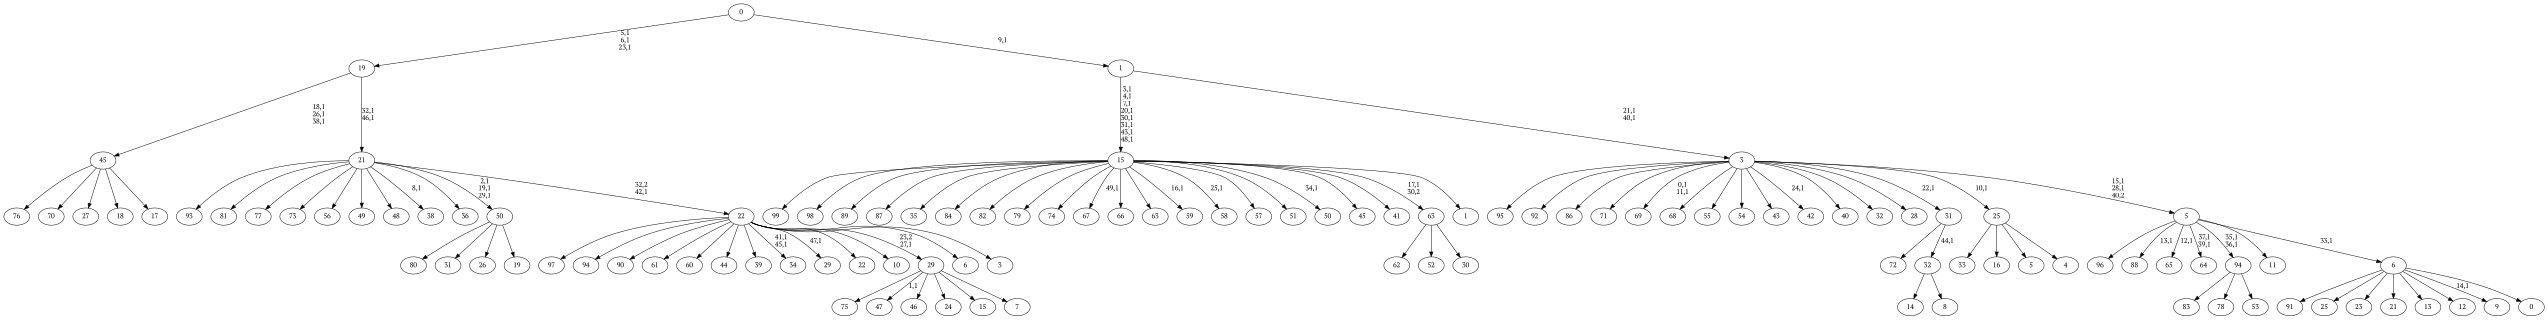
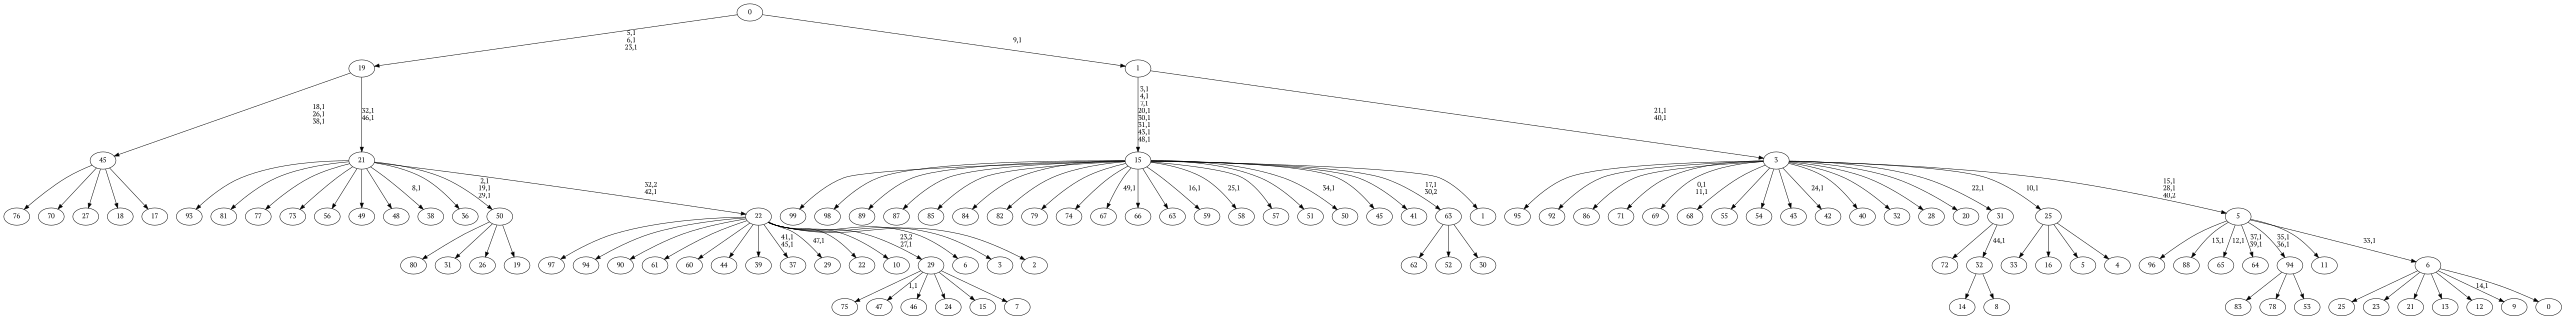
(914, 217) -> (931, 217)
none -> (1966, 217)
(793, 265) -> (793, 265)
none -> (1035, 265)
(2290, 307) -> none
